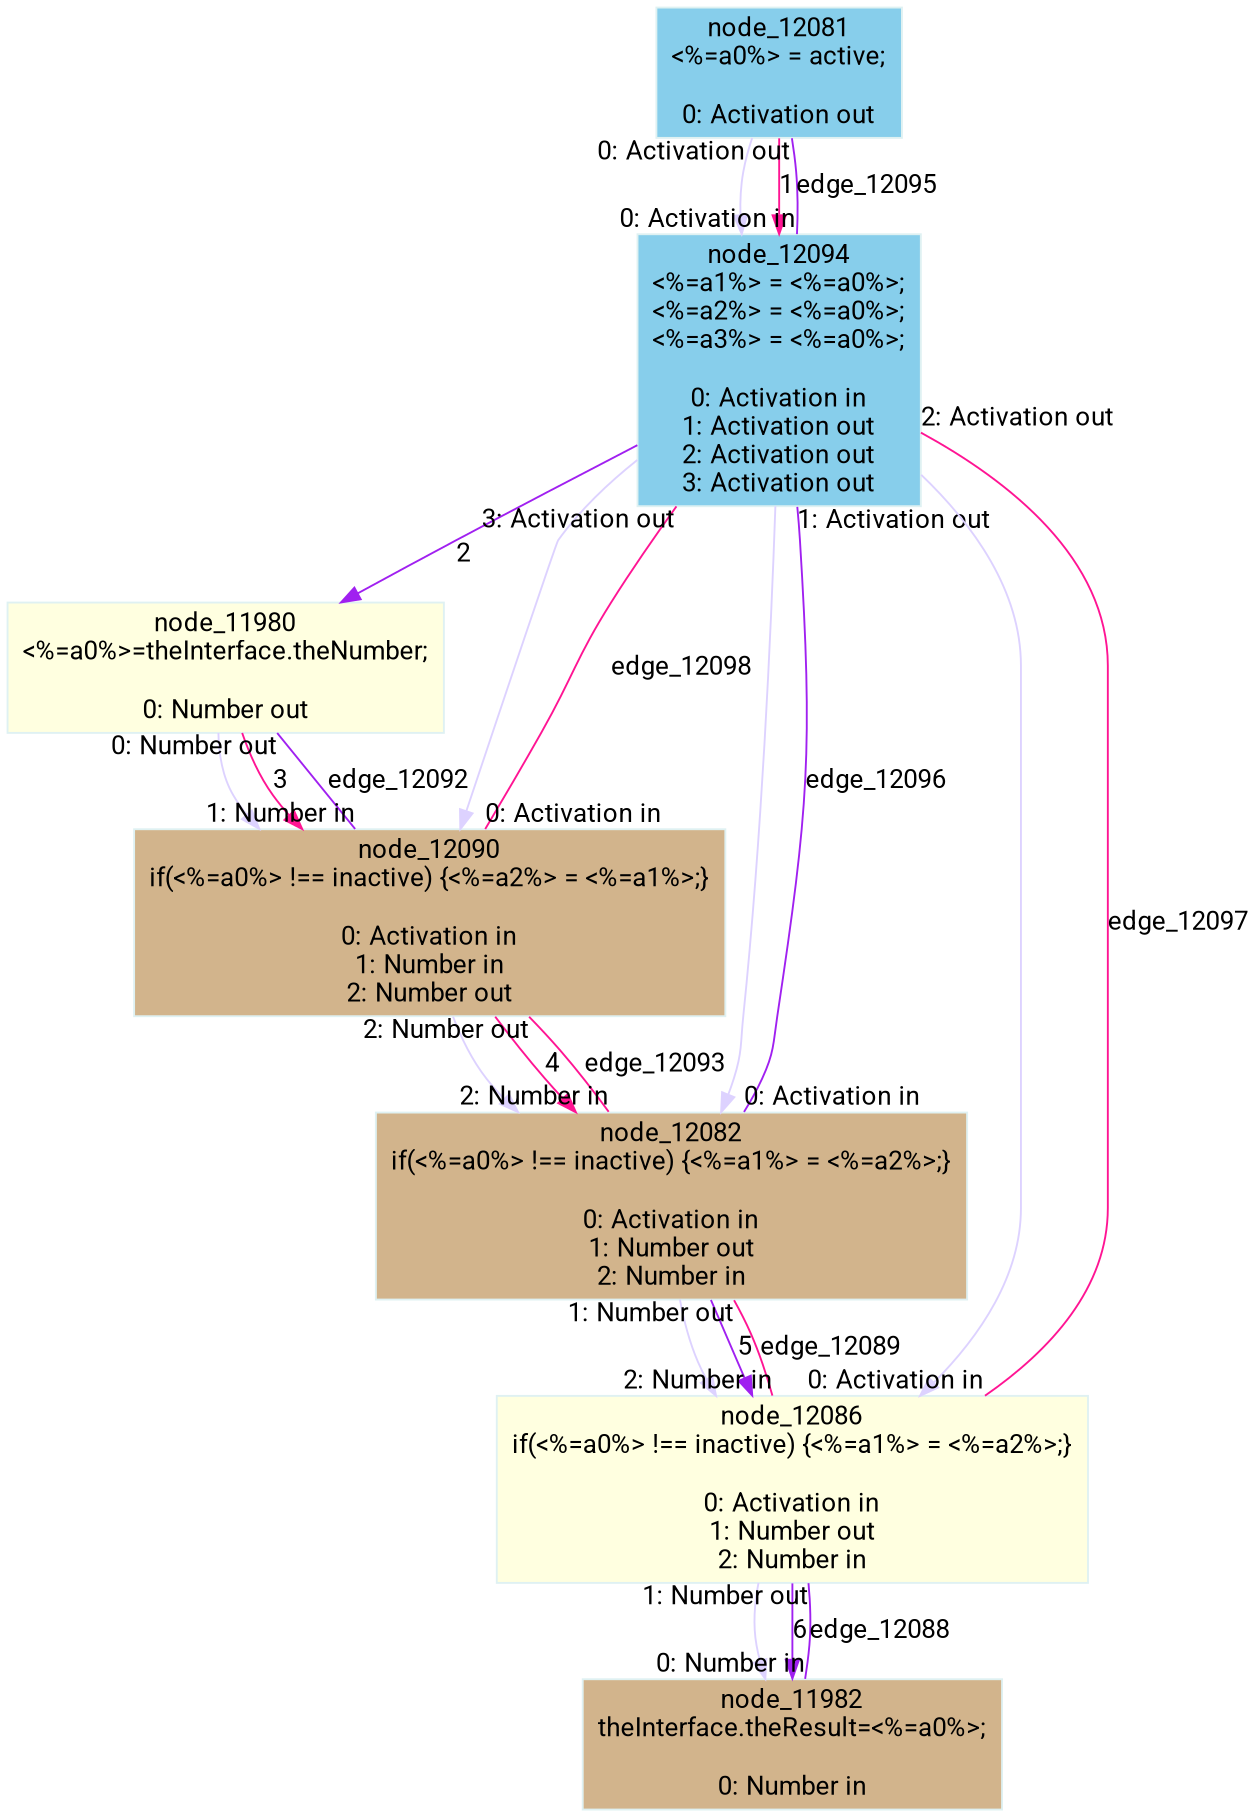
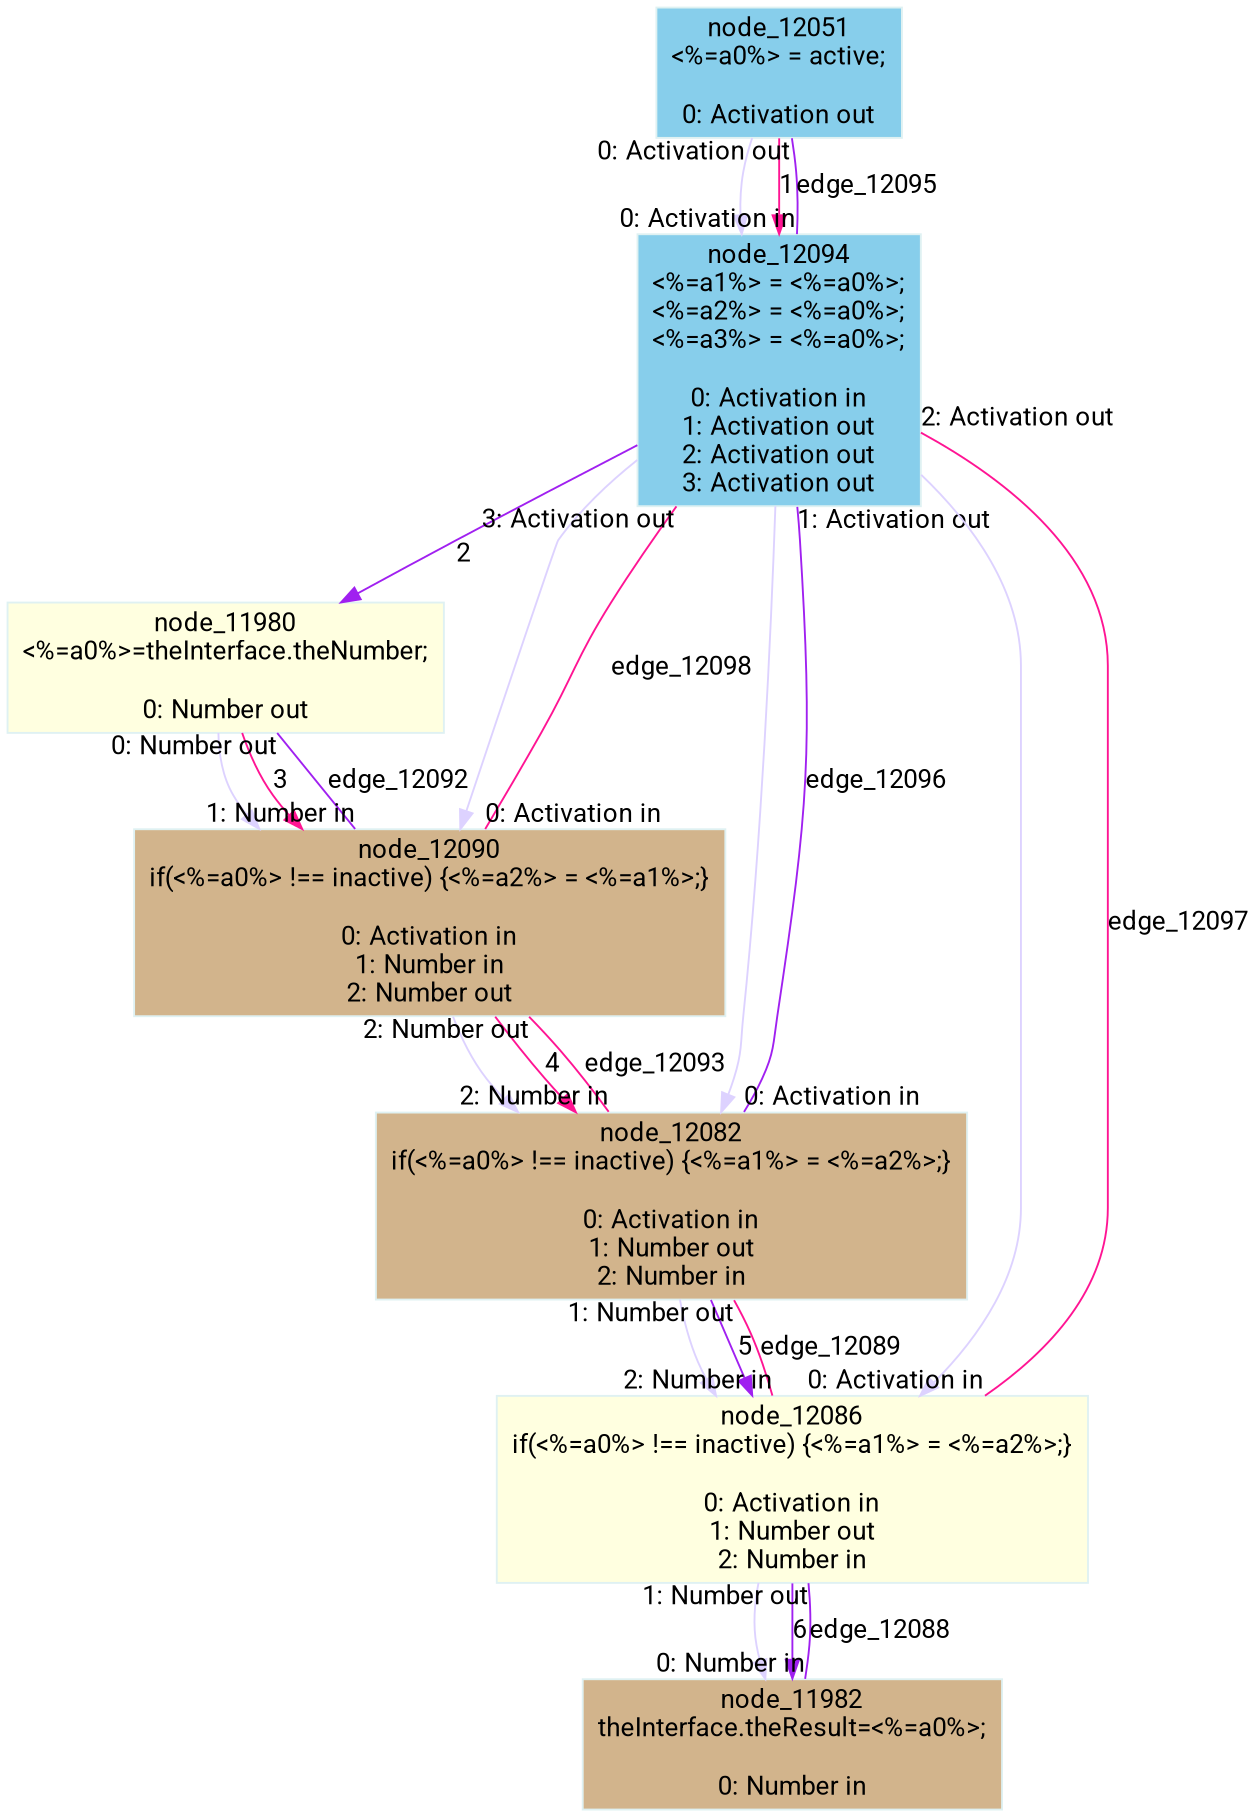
(779, 73) -> (779, 73)
